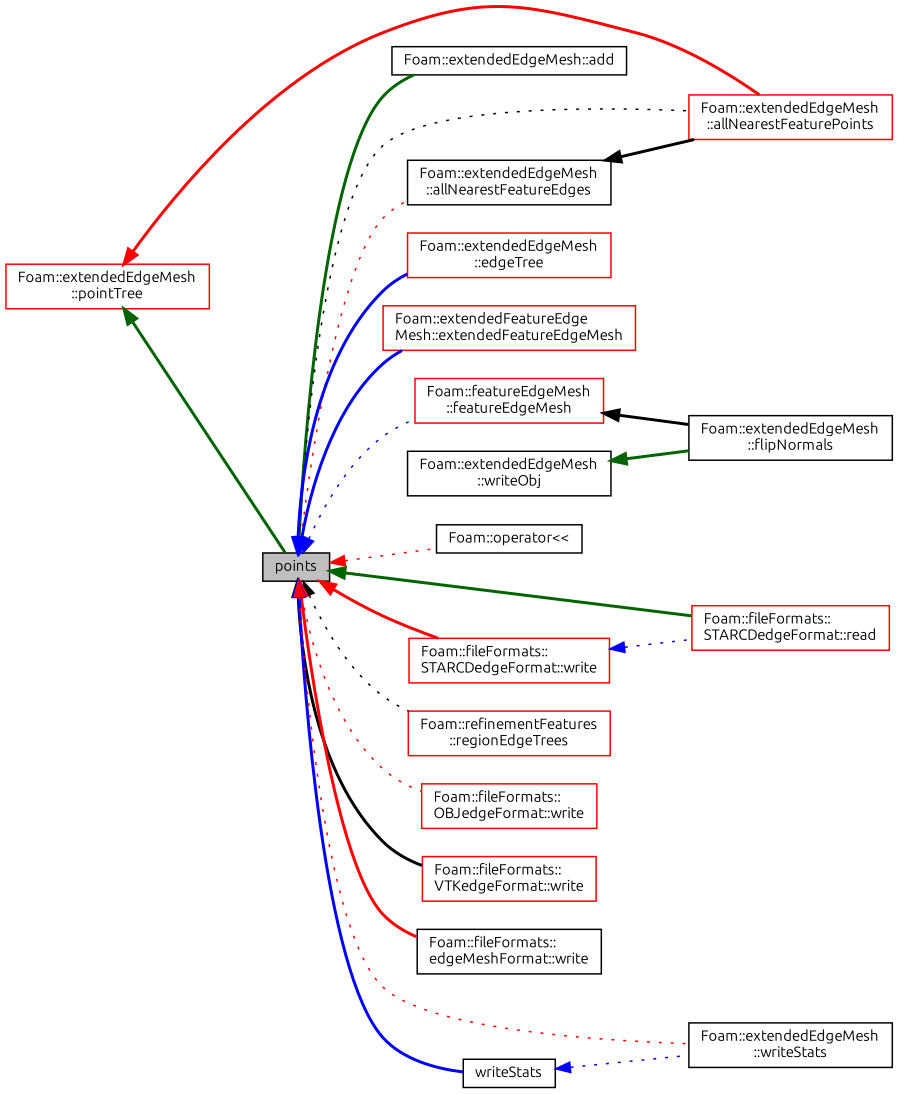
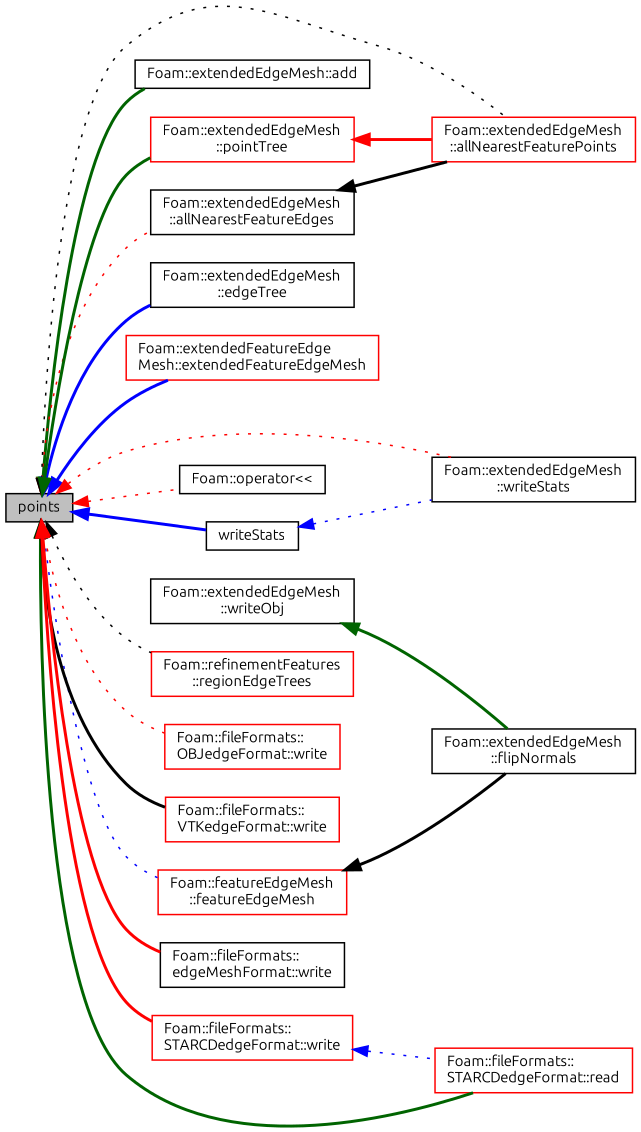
(509, 255) -> (252, 285)
(209, 437) -> (77, 300)
